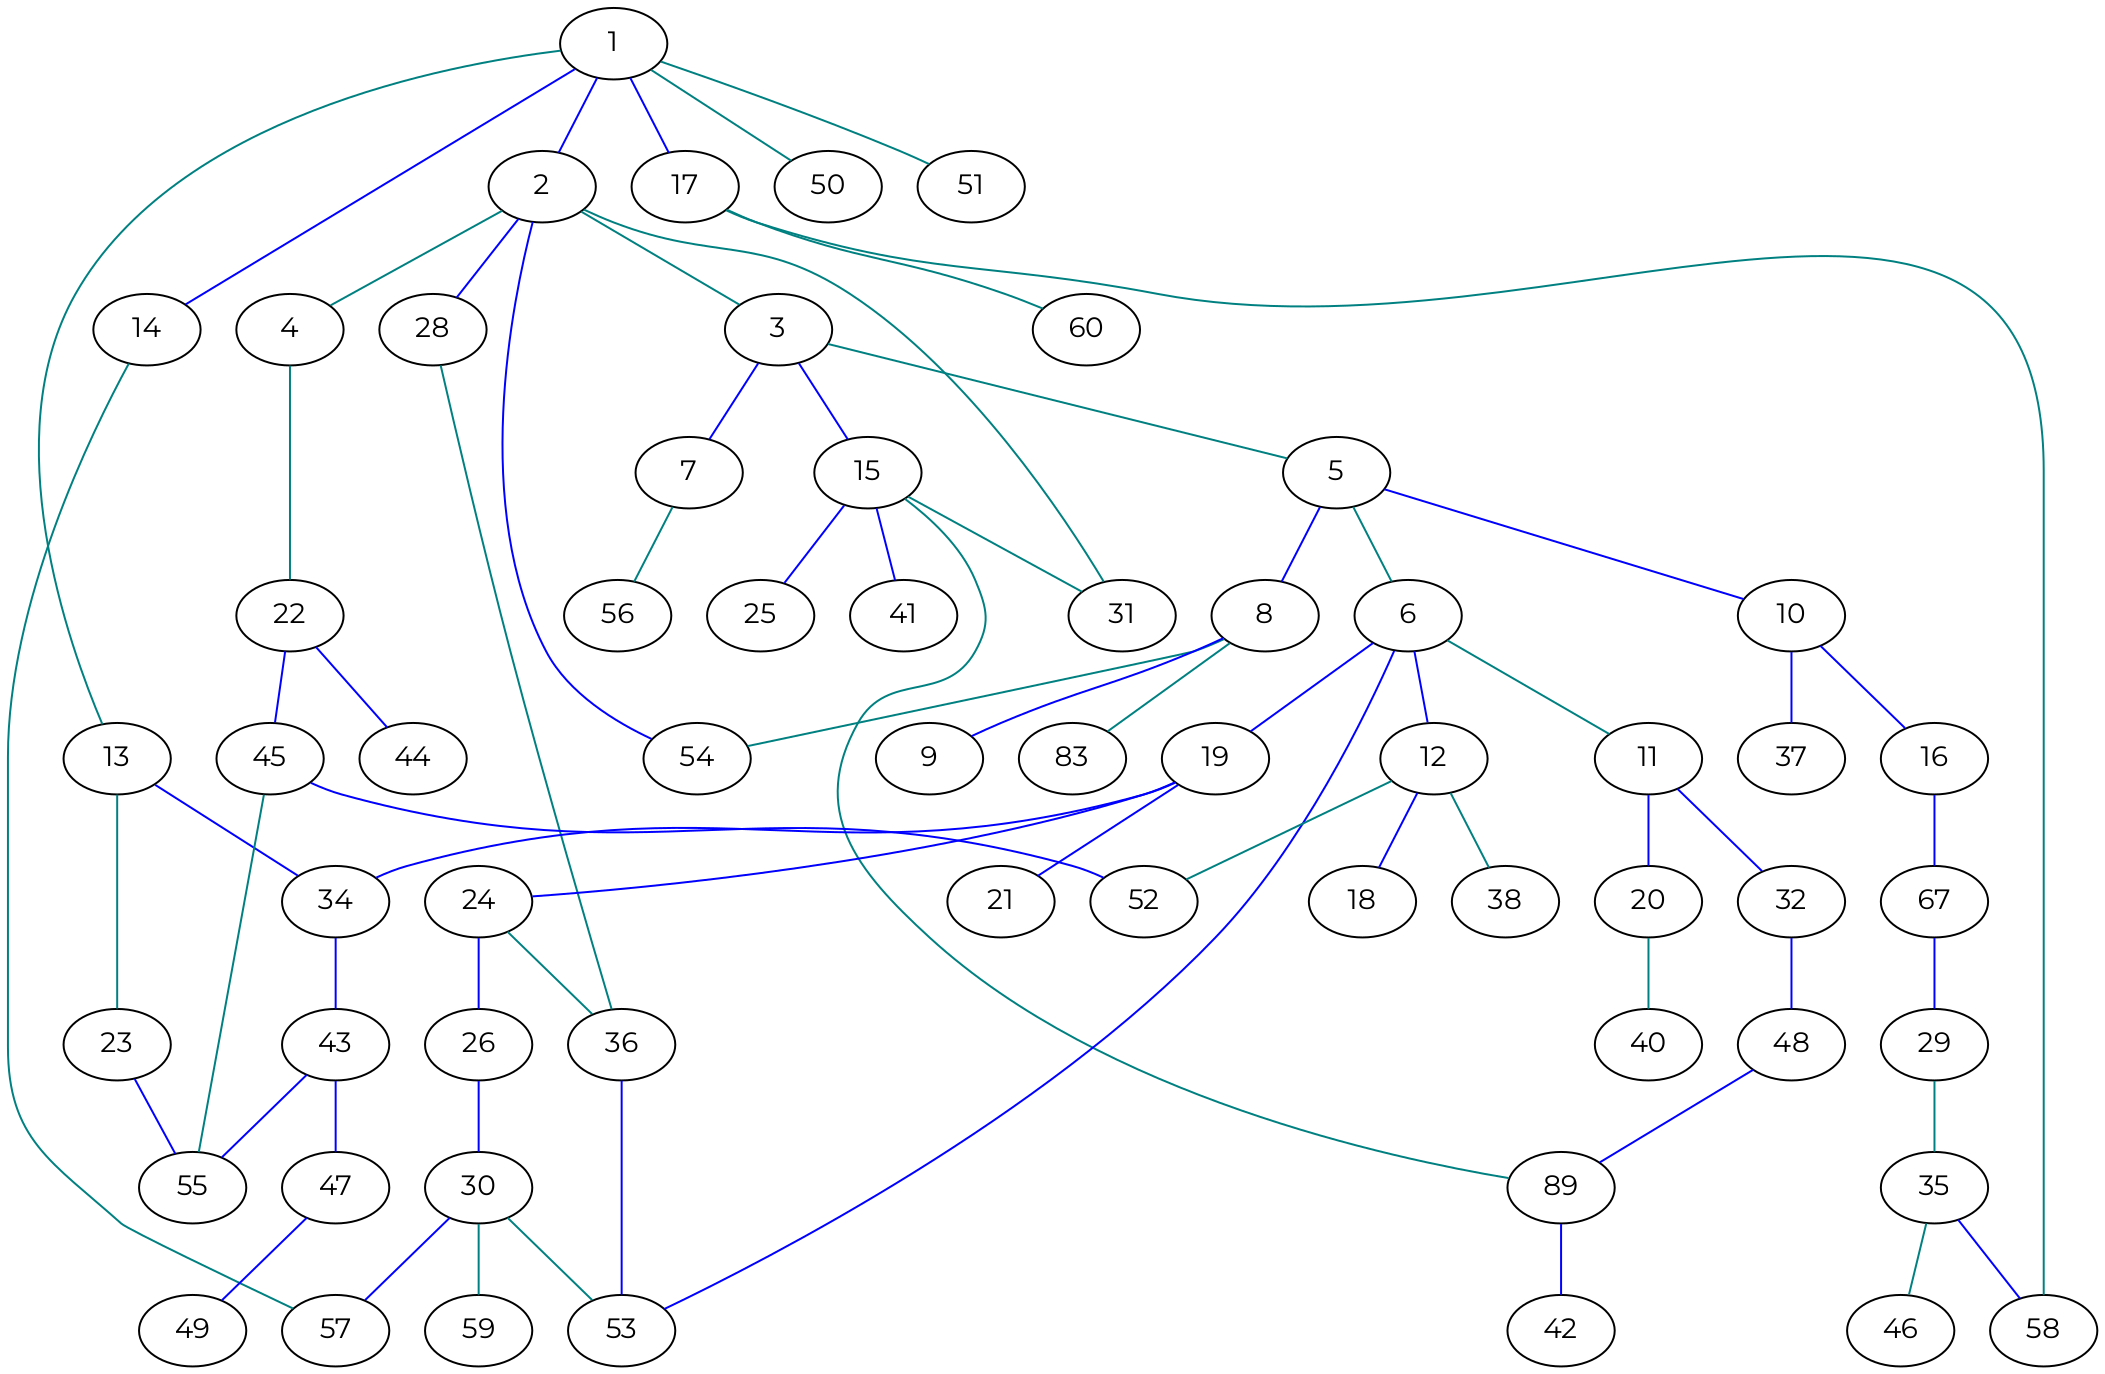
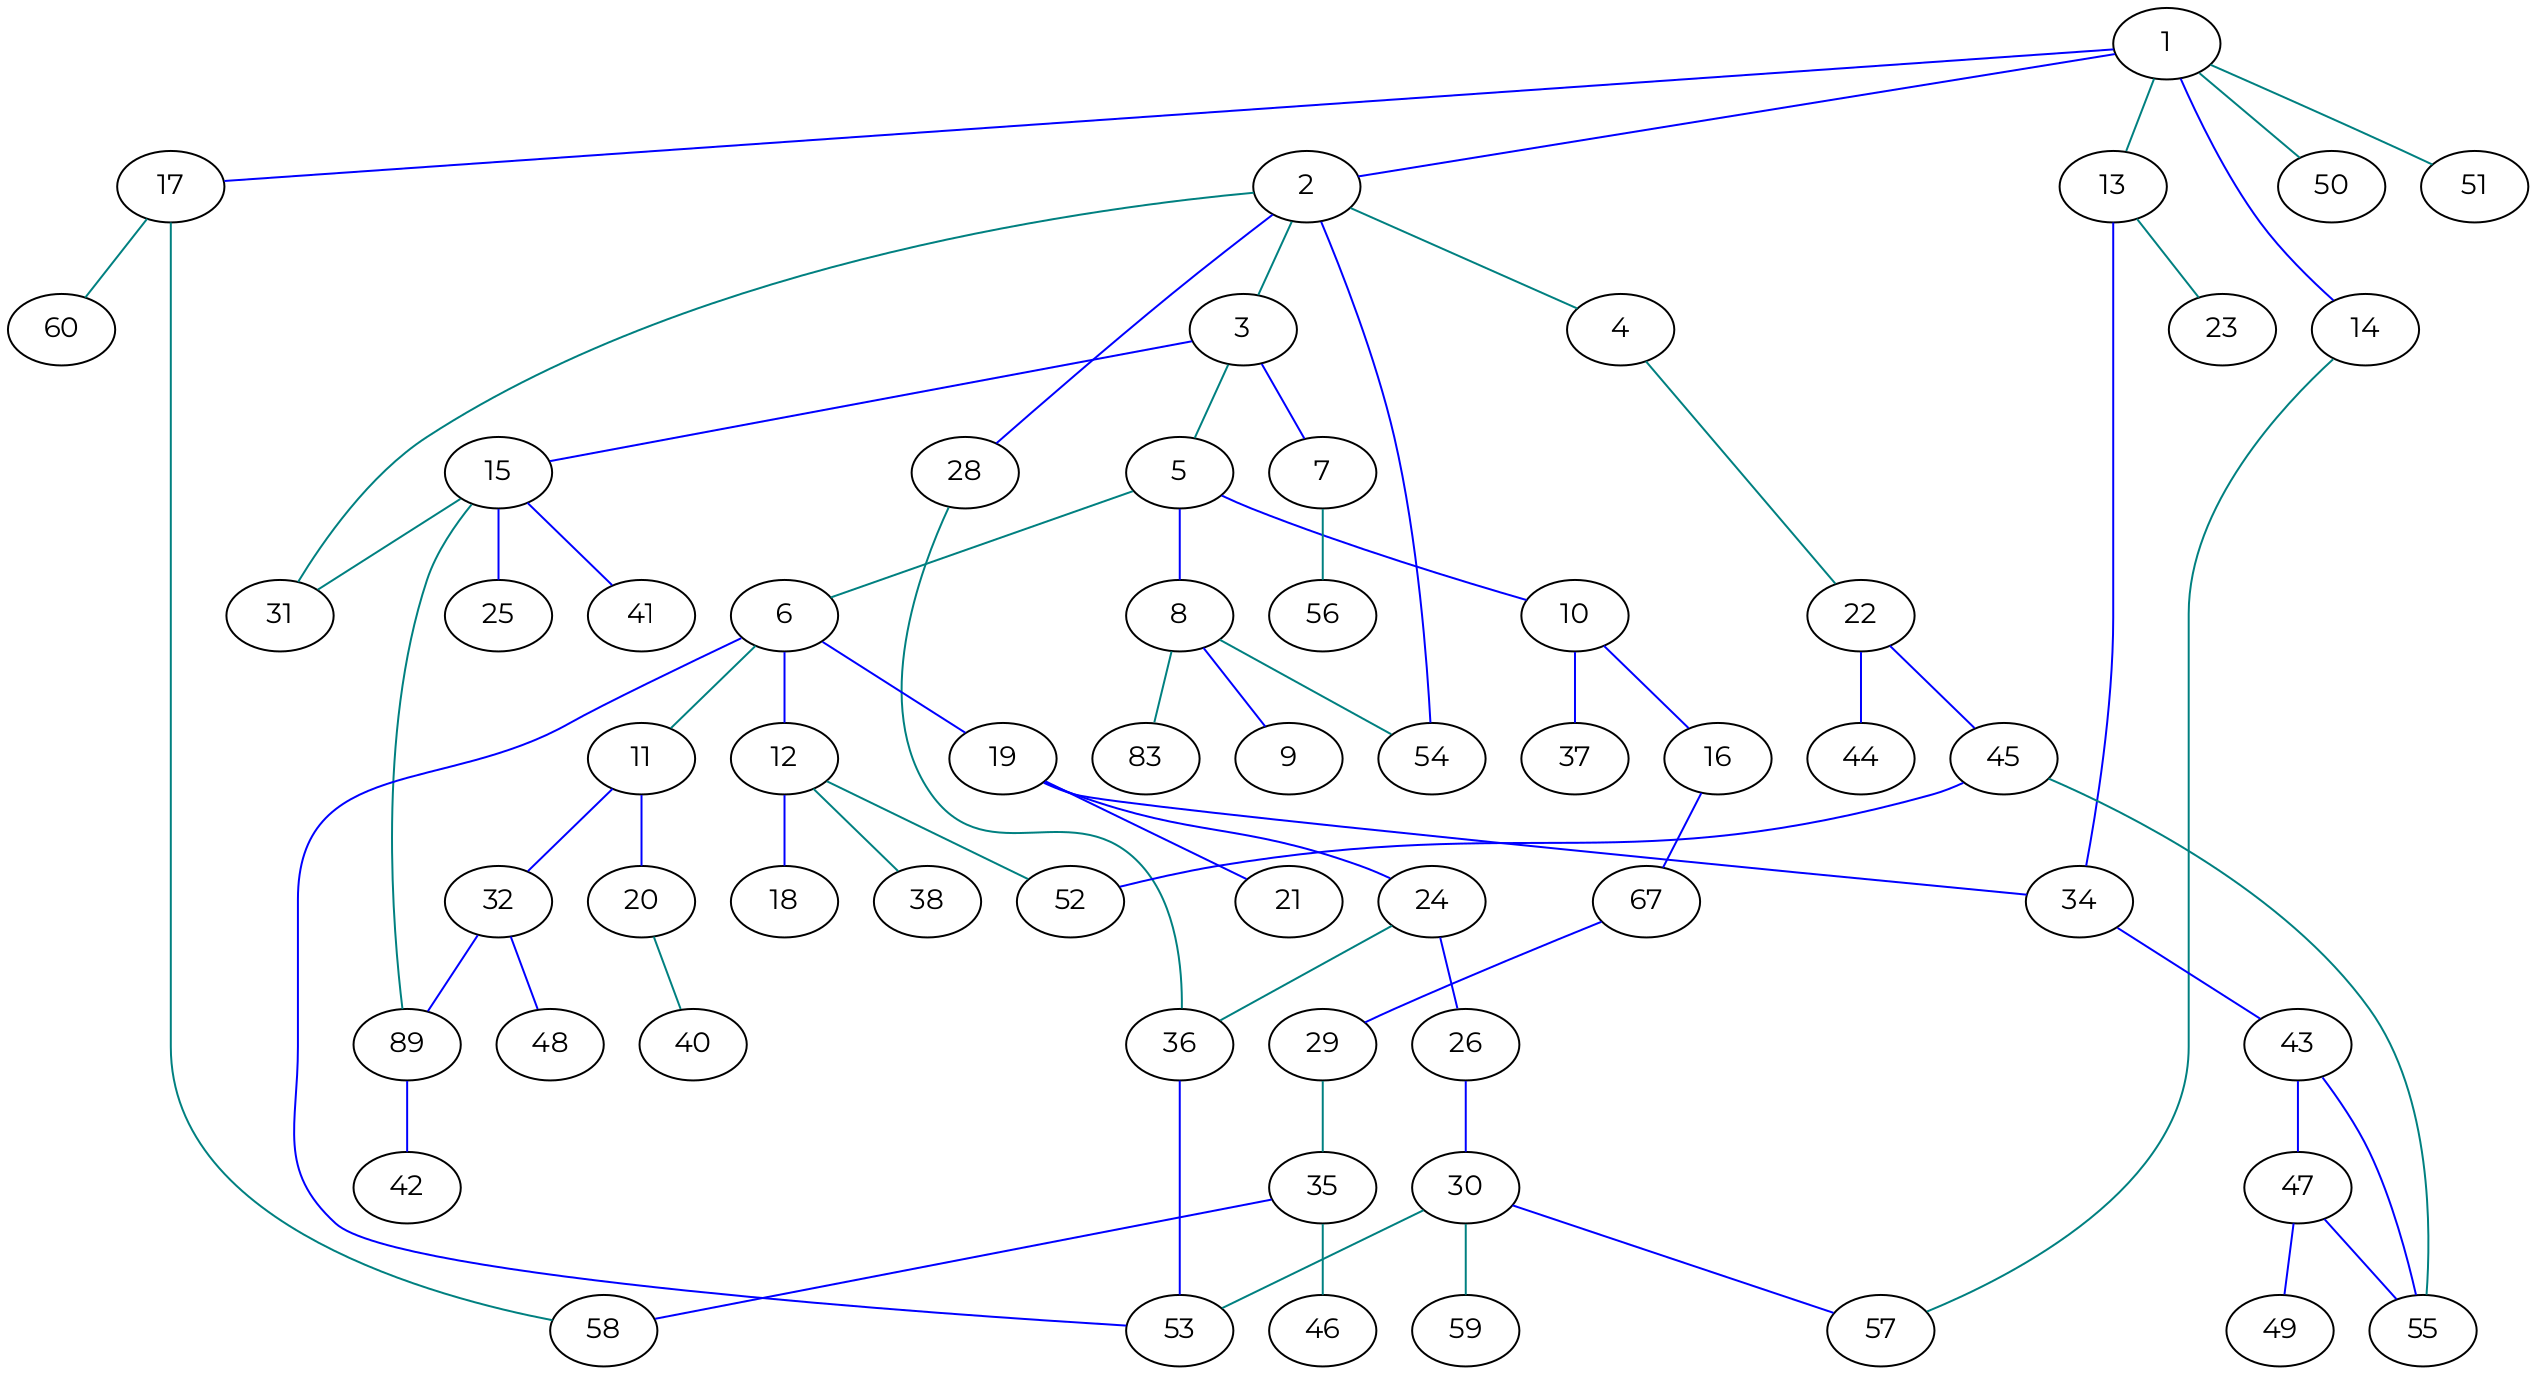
(155, 1116) -> (2361, 1259)
(1676, 1116) -> (453, 973)
